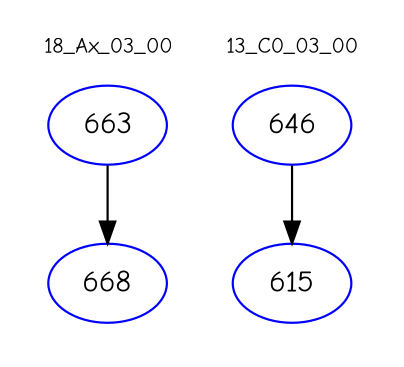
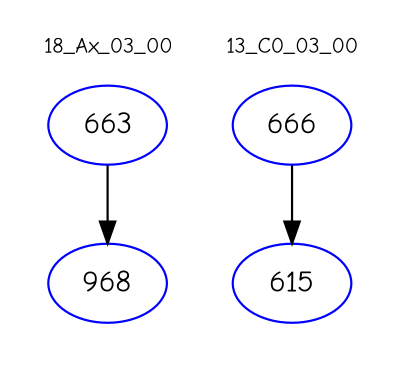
(292, 125) -> (292, 125)
(108, 283) -> (108, 283)
